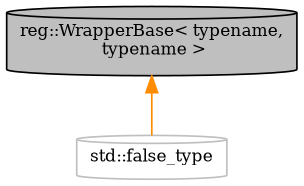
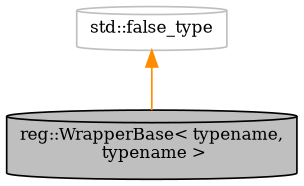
(152, 114) -> (152, 89)
